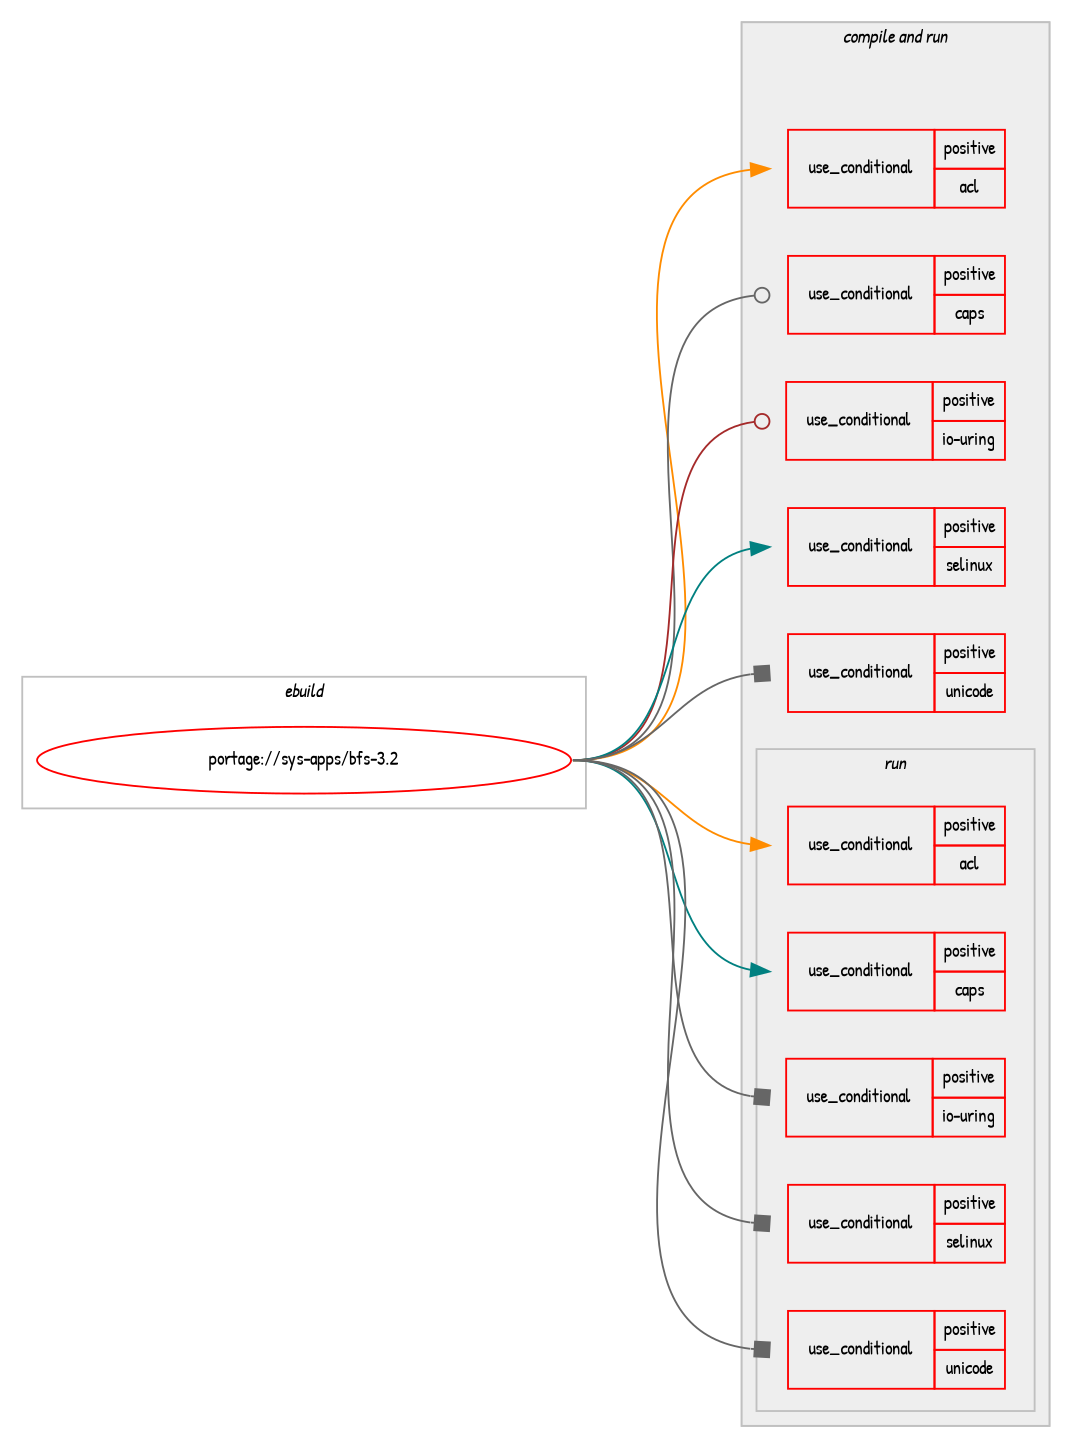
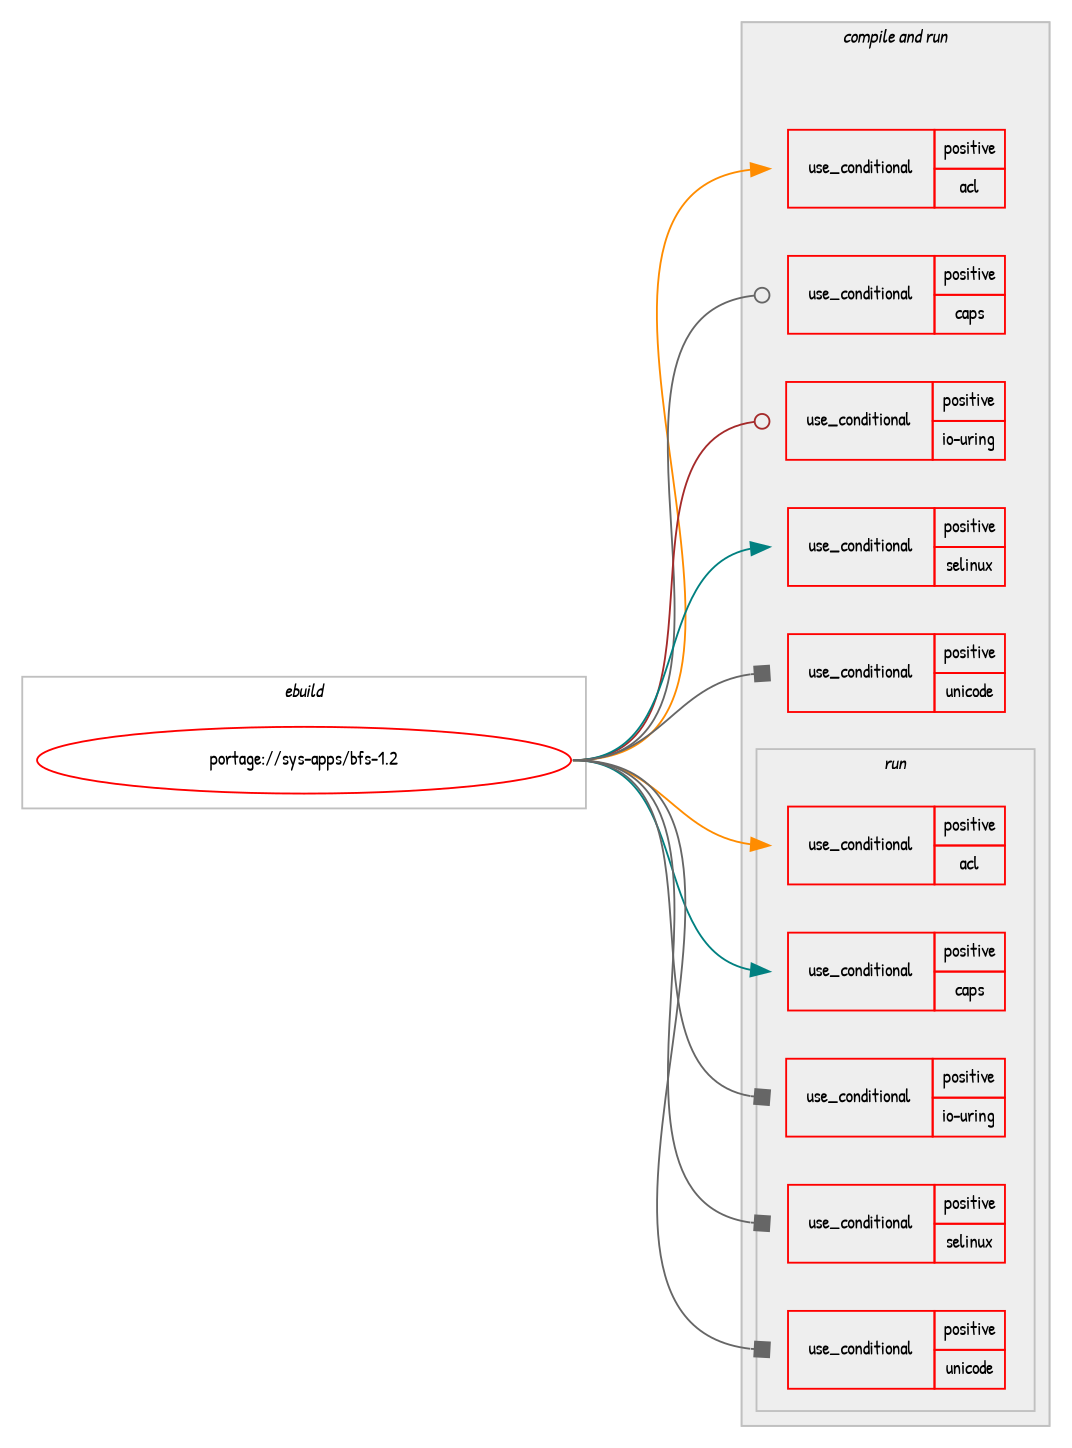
(304, 760) -> (304, 760)
